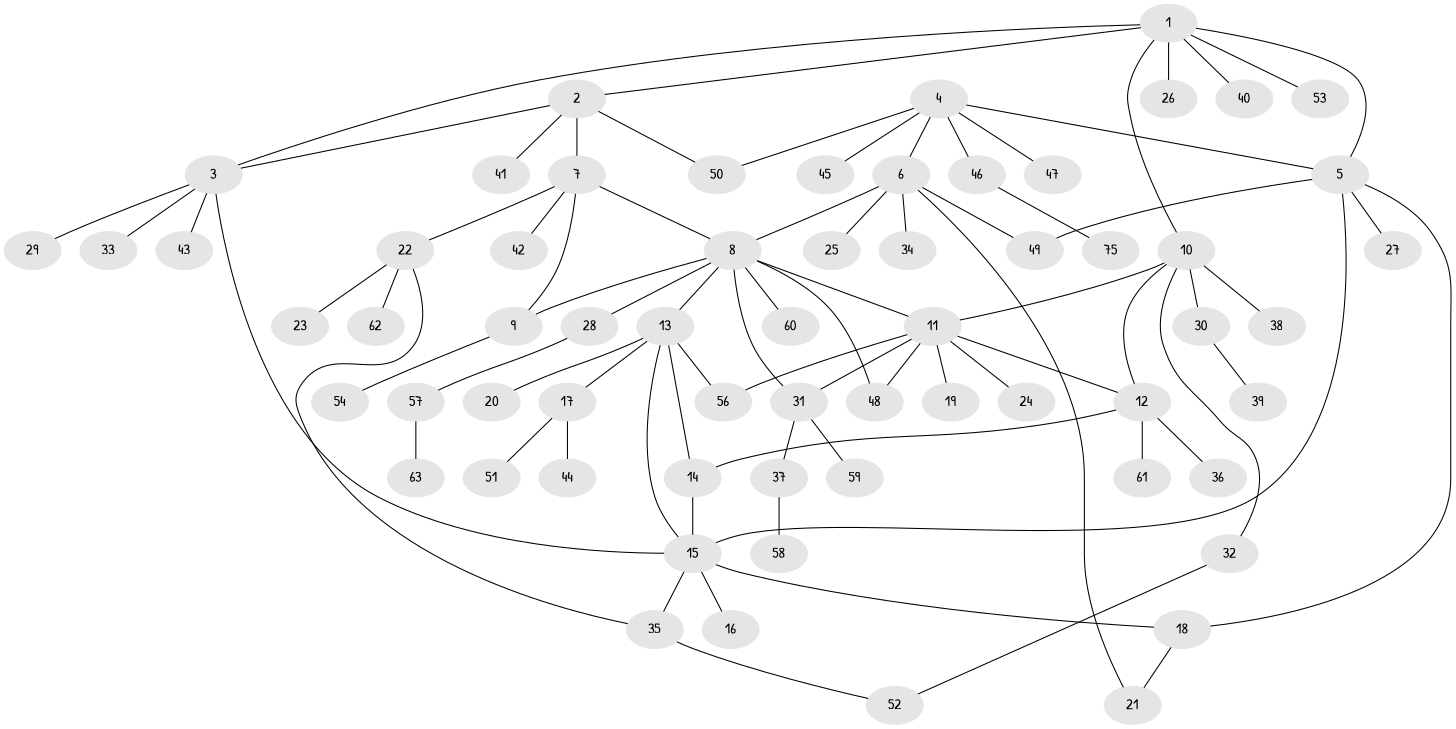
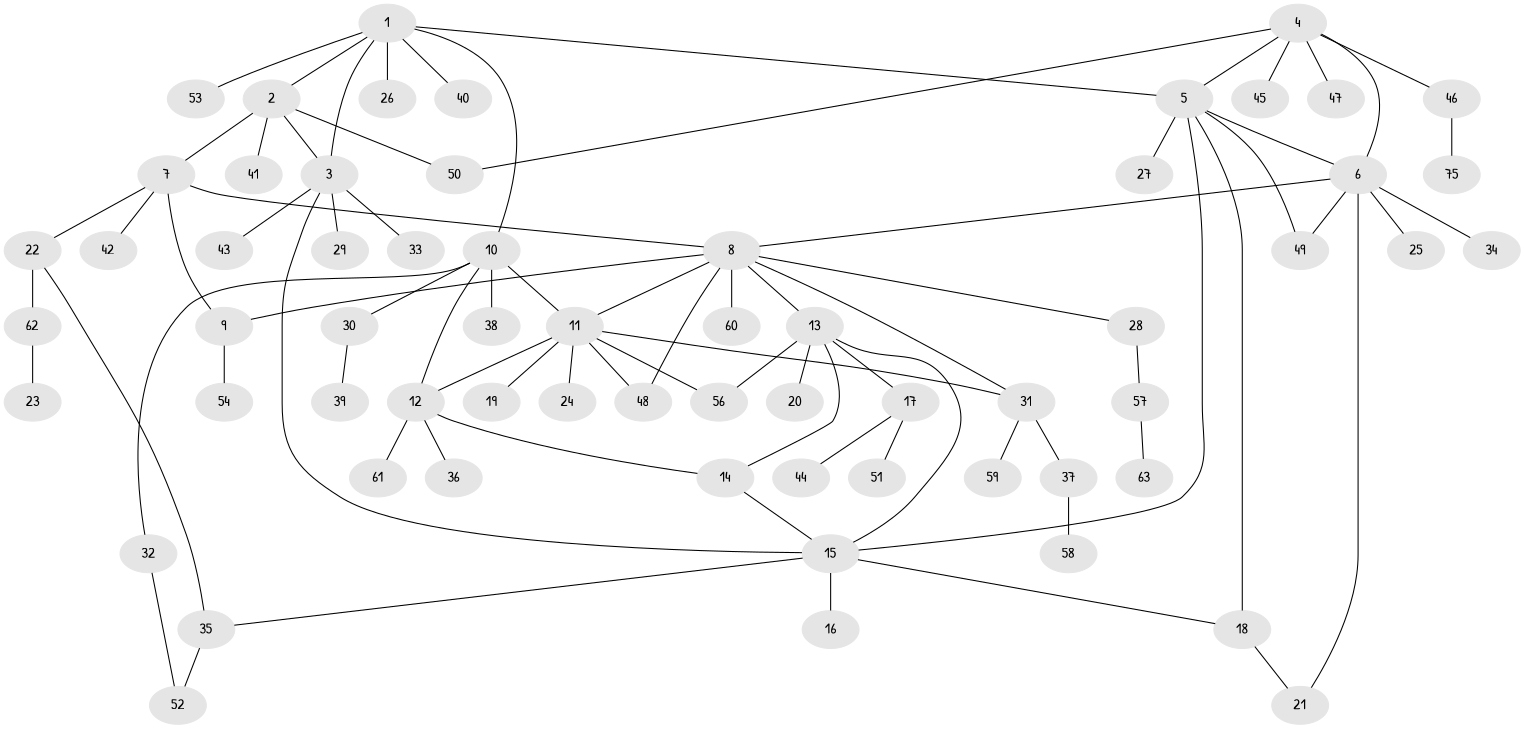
none -> (1270, 138)
(353, 288) -> (33, 364)
